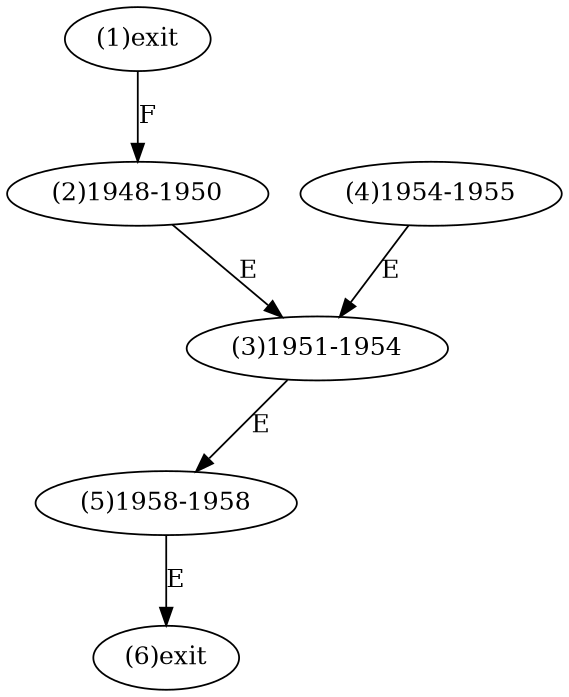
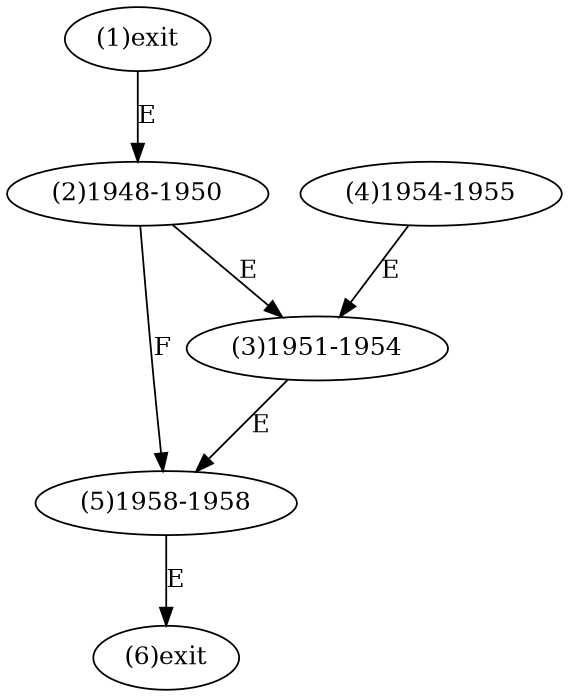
(148, 116) -> (148, 116)
none -> (150, 340)
